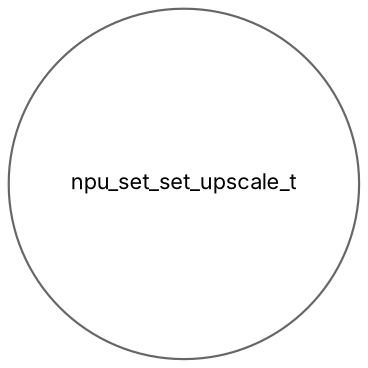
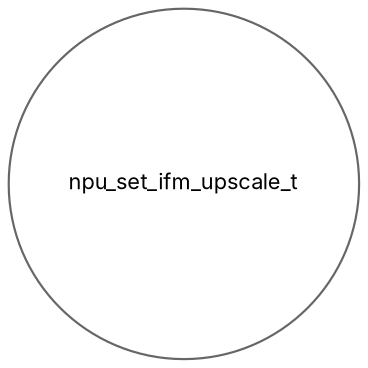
(184, 184) -> (184, 184)
